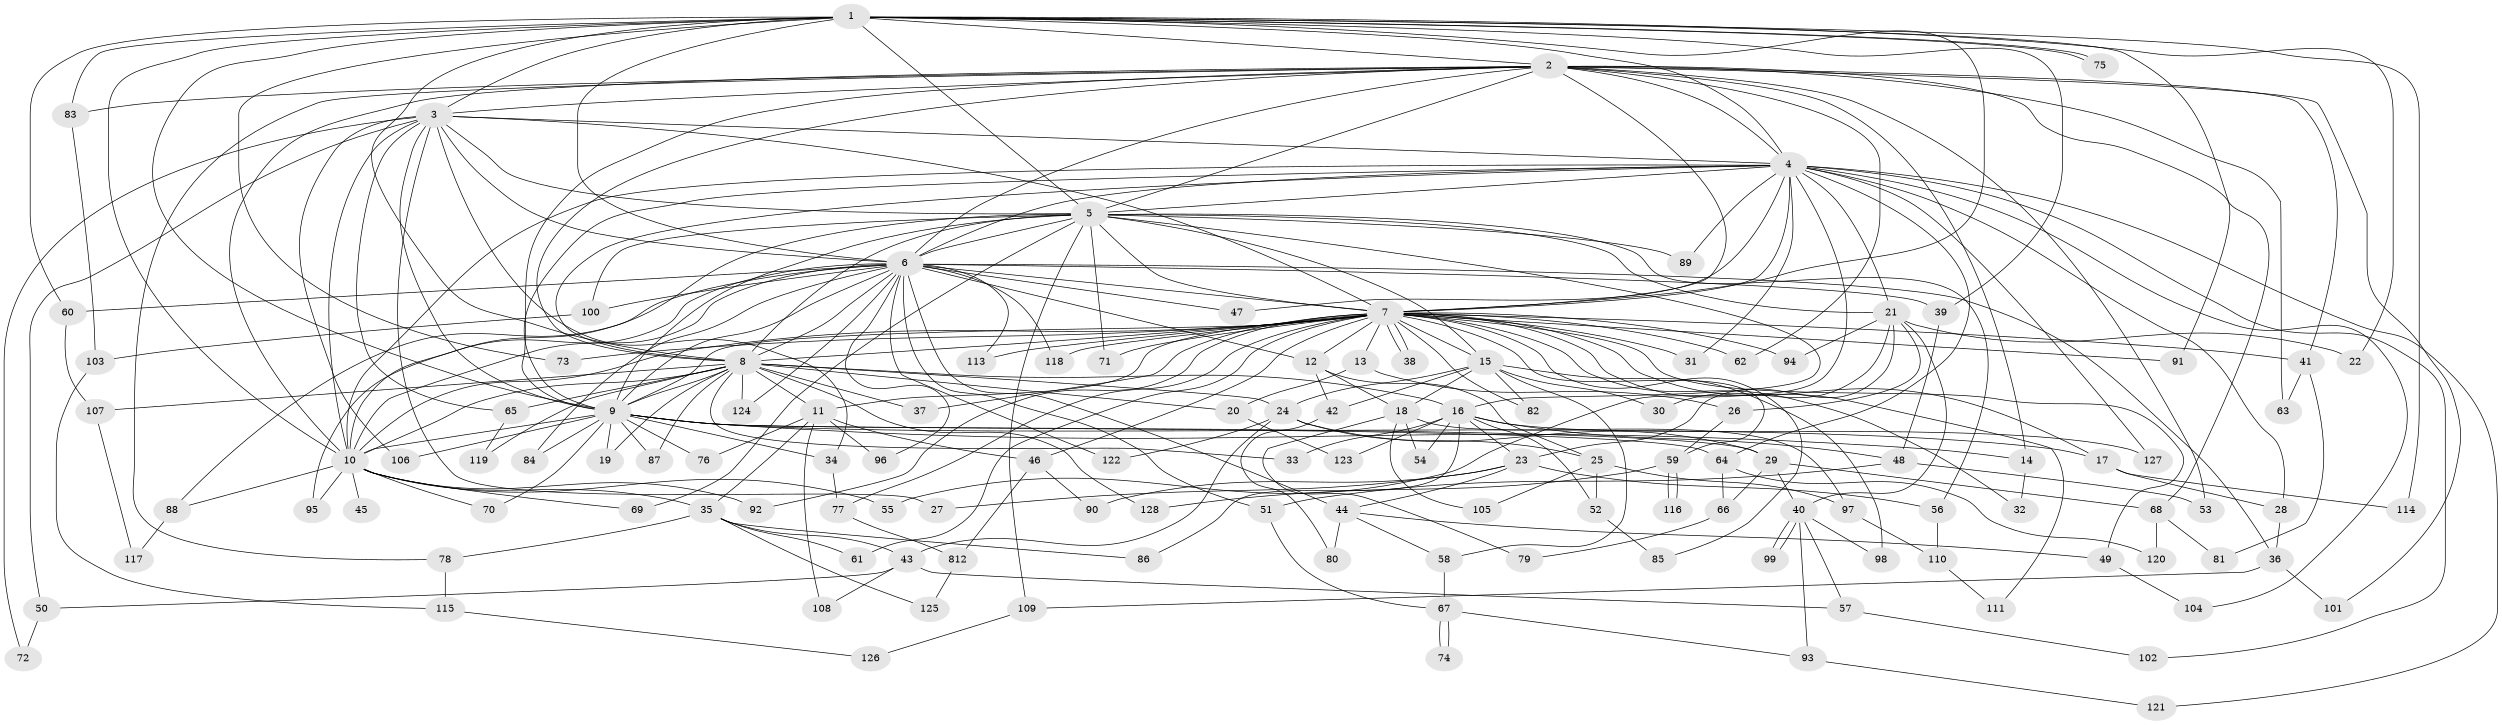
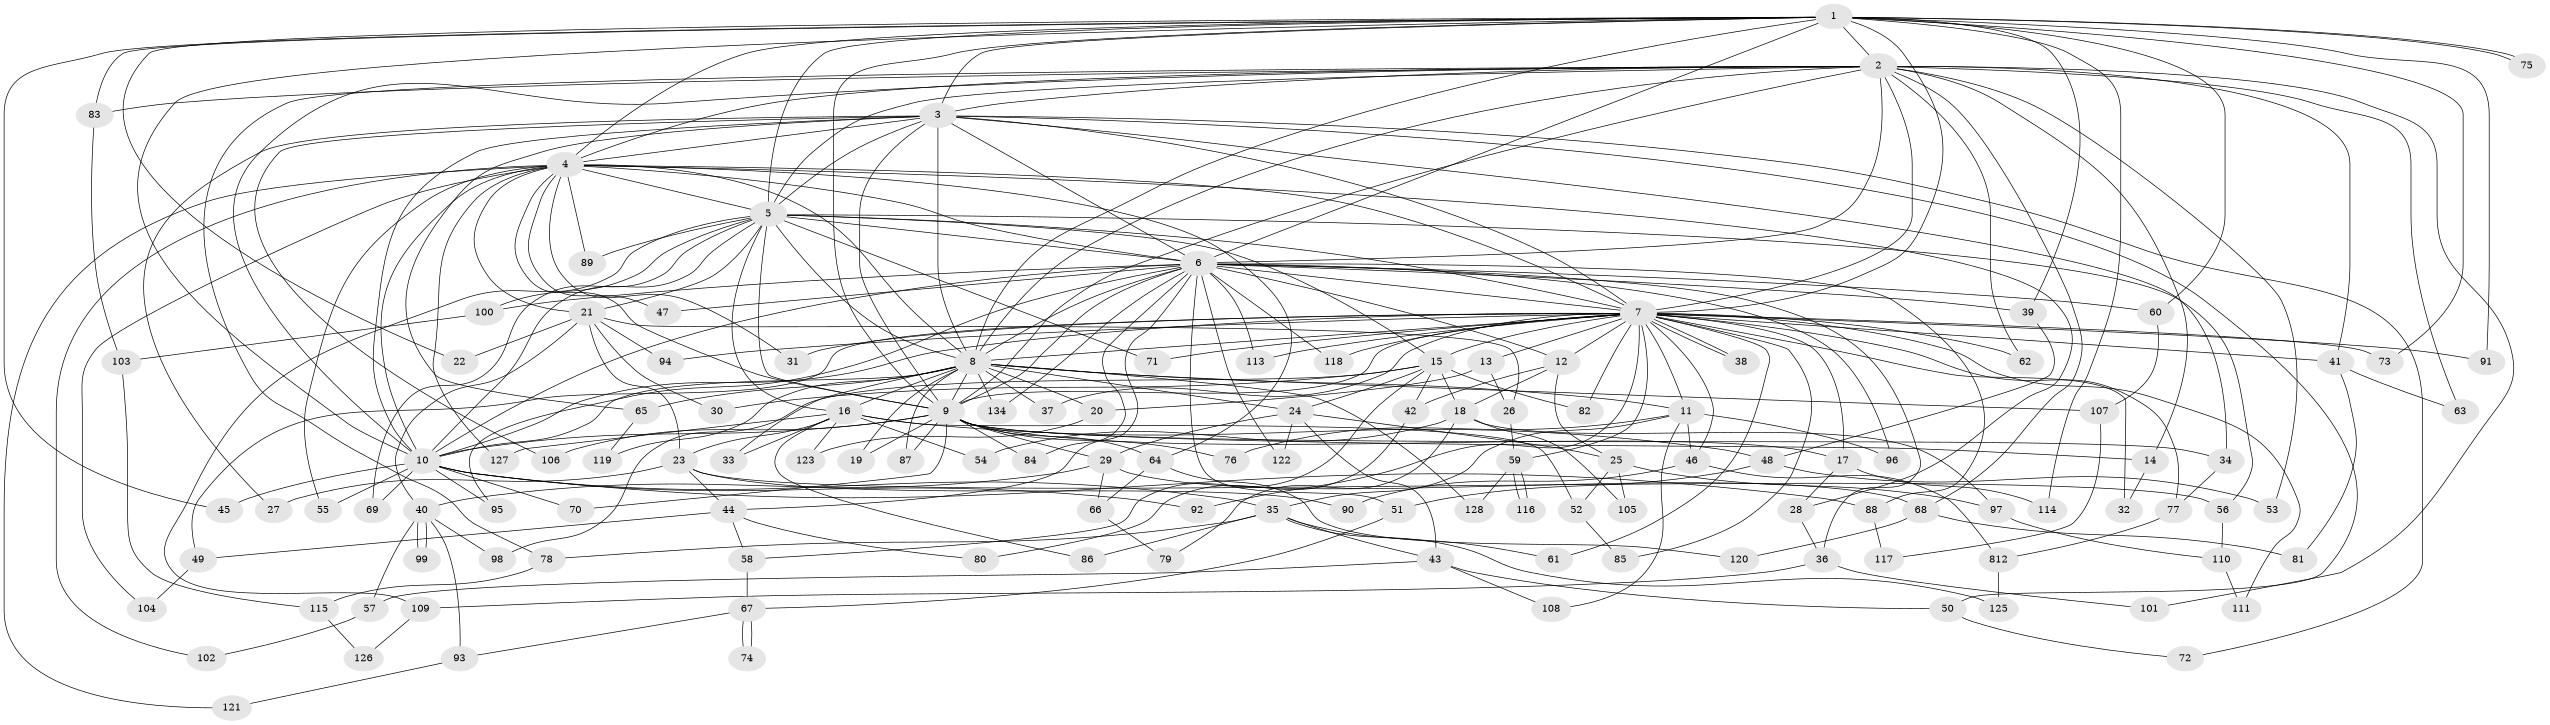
none -> (107, 53)
none -> (938, 242)
(742, 412) -> (997, 412)
